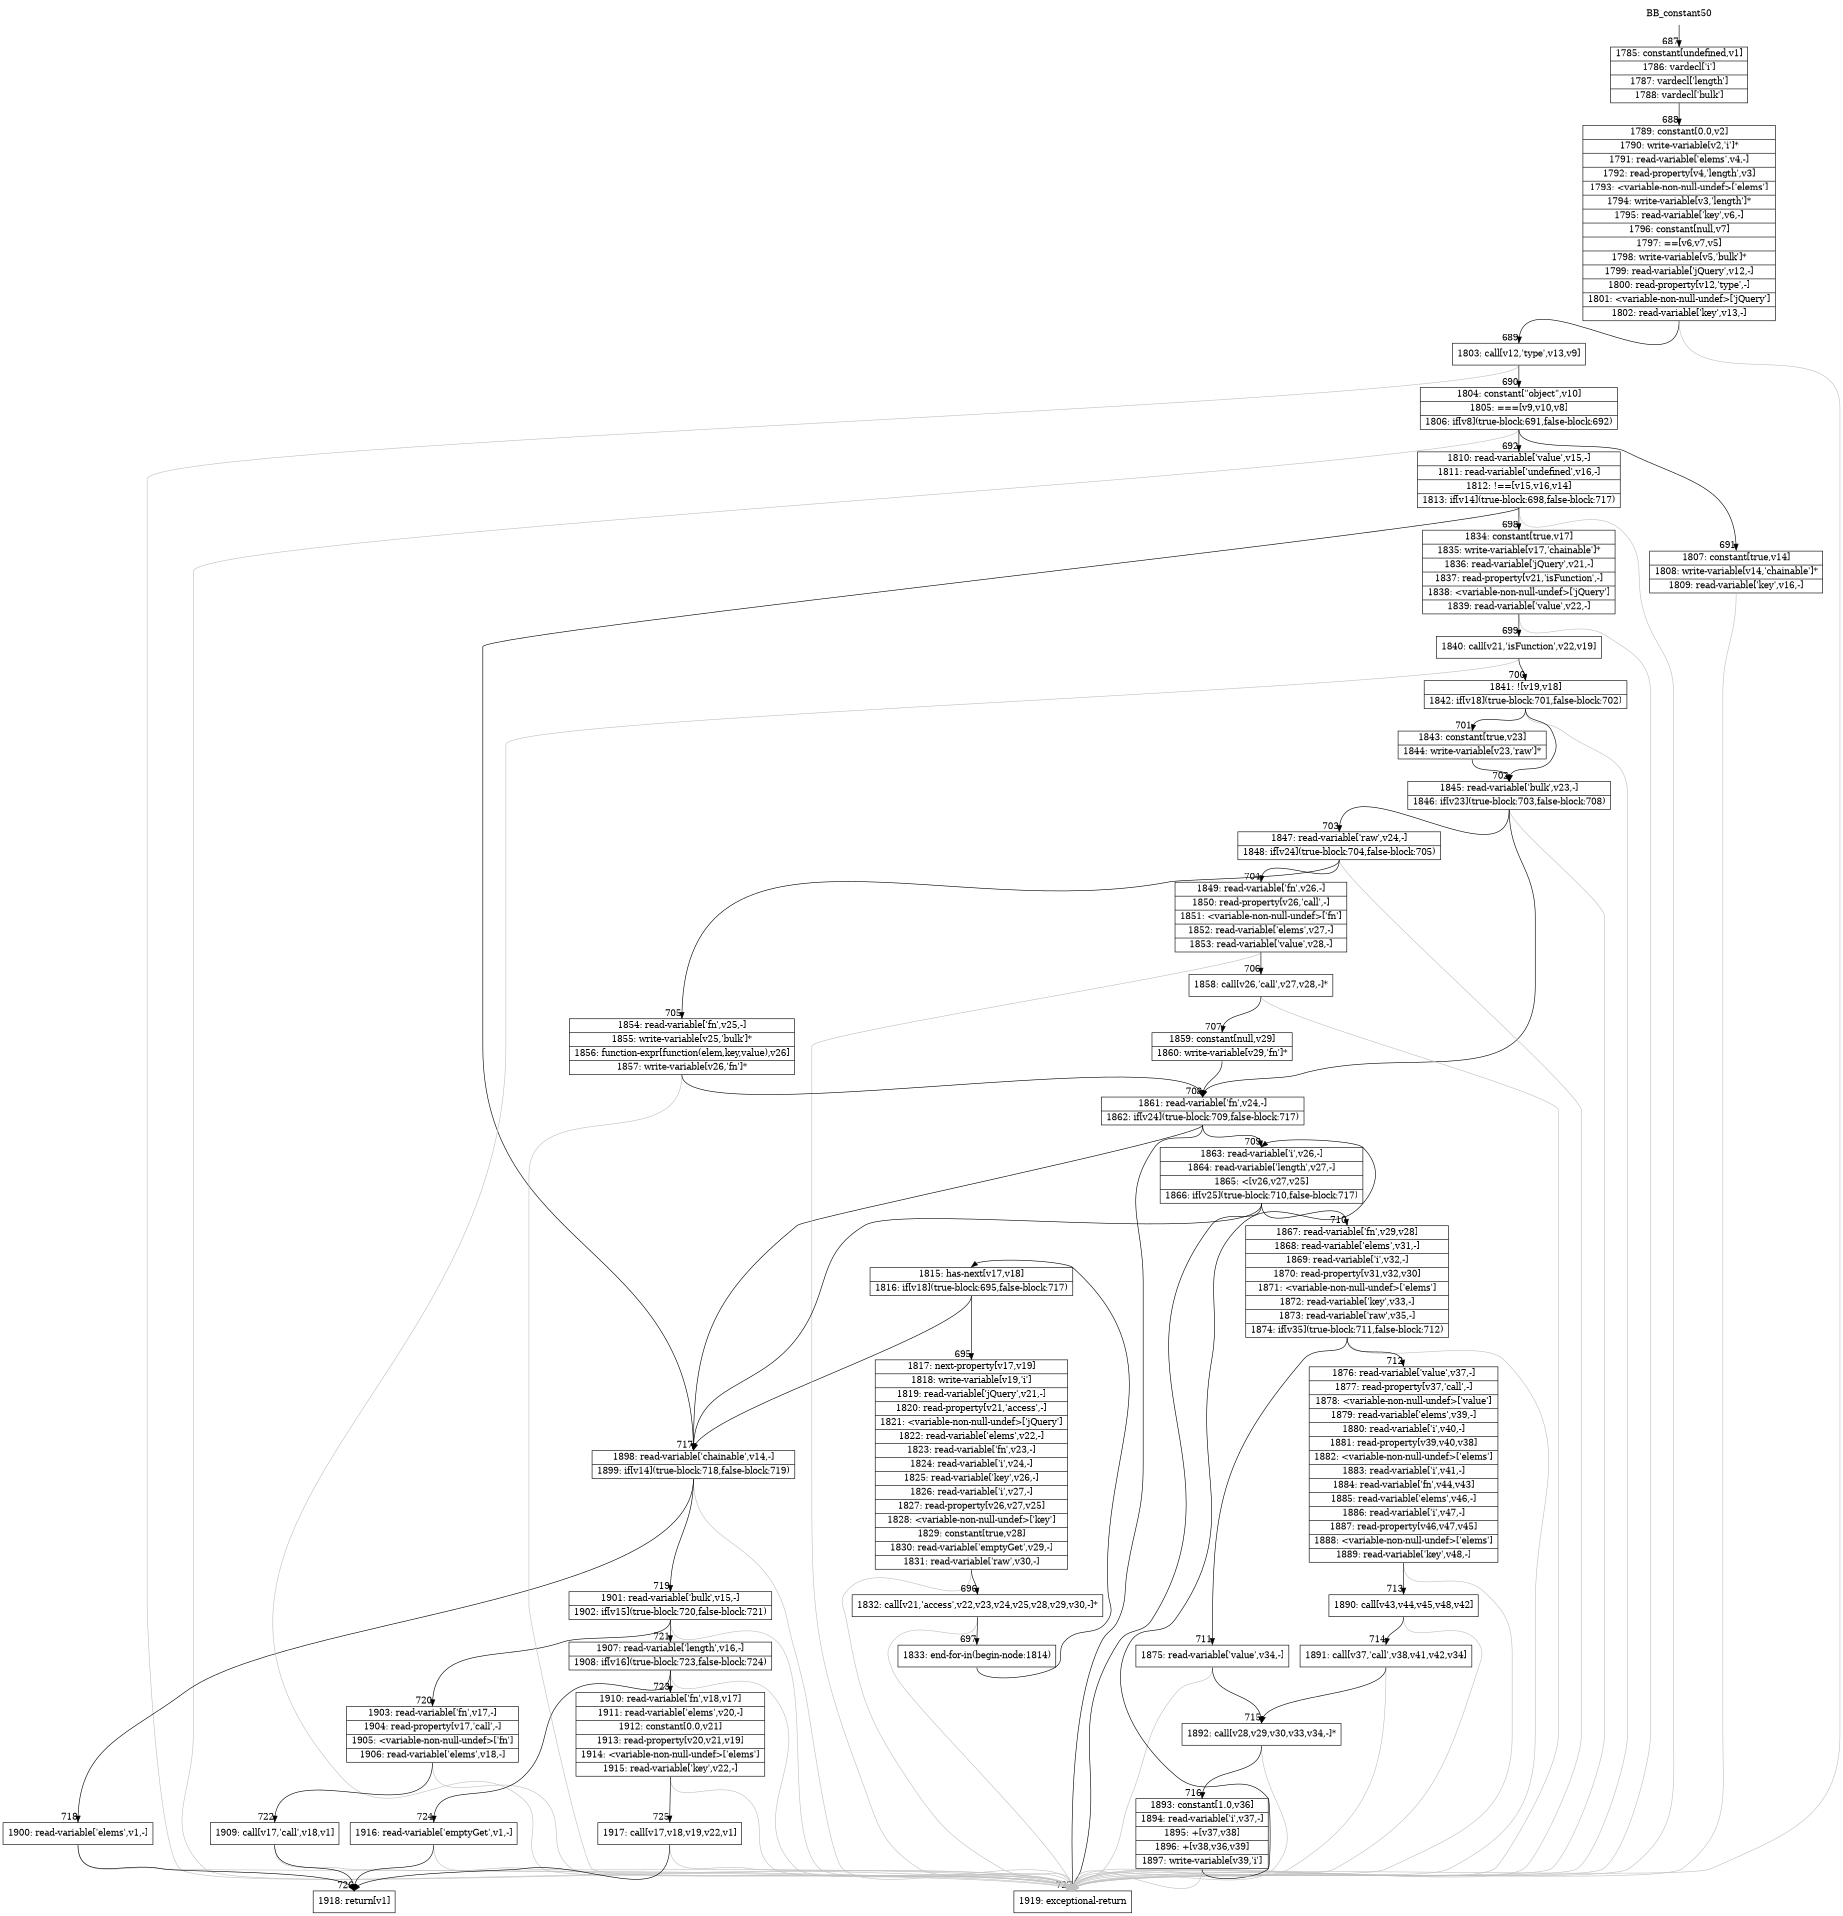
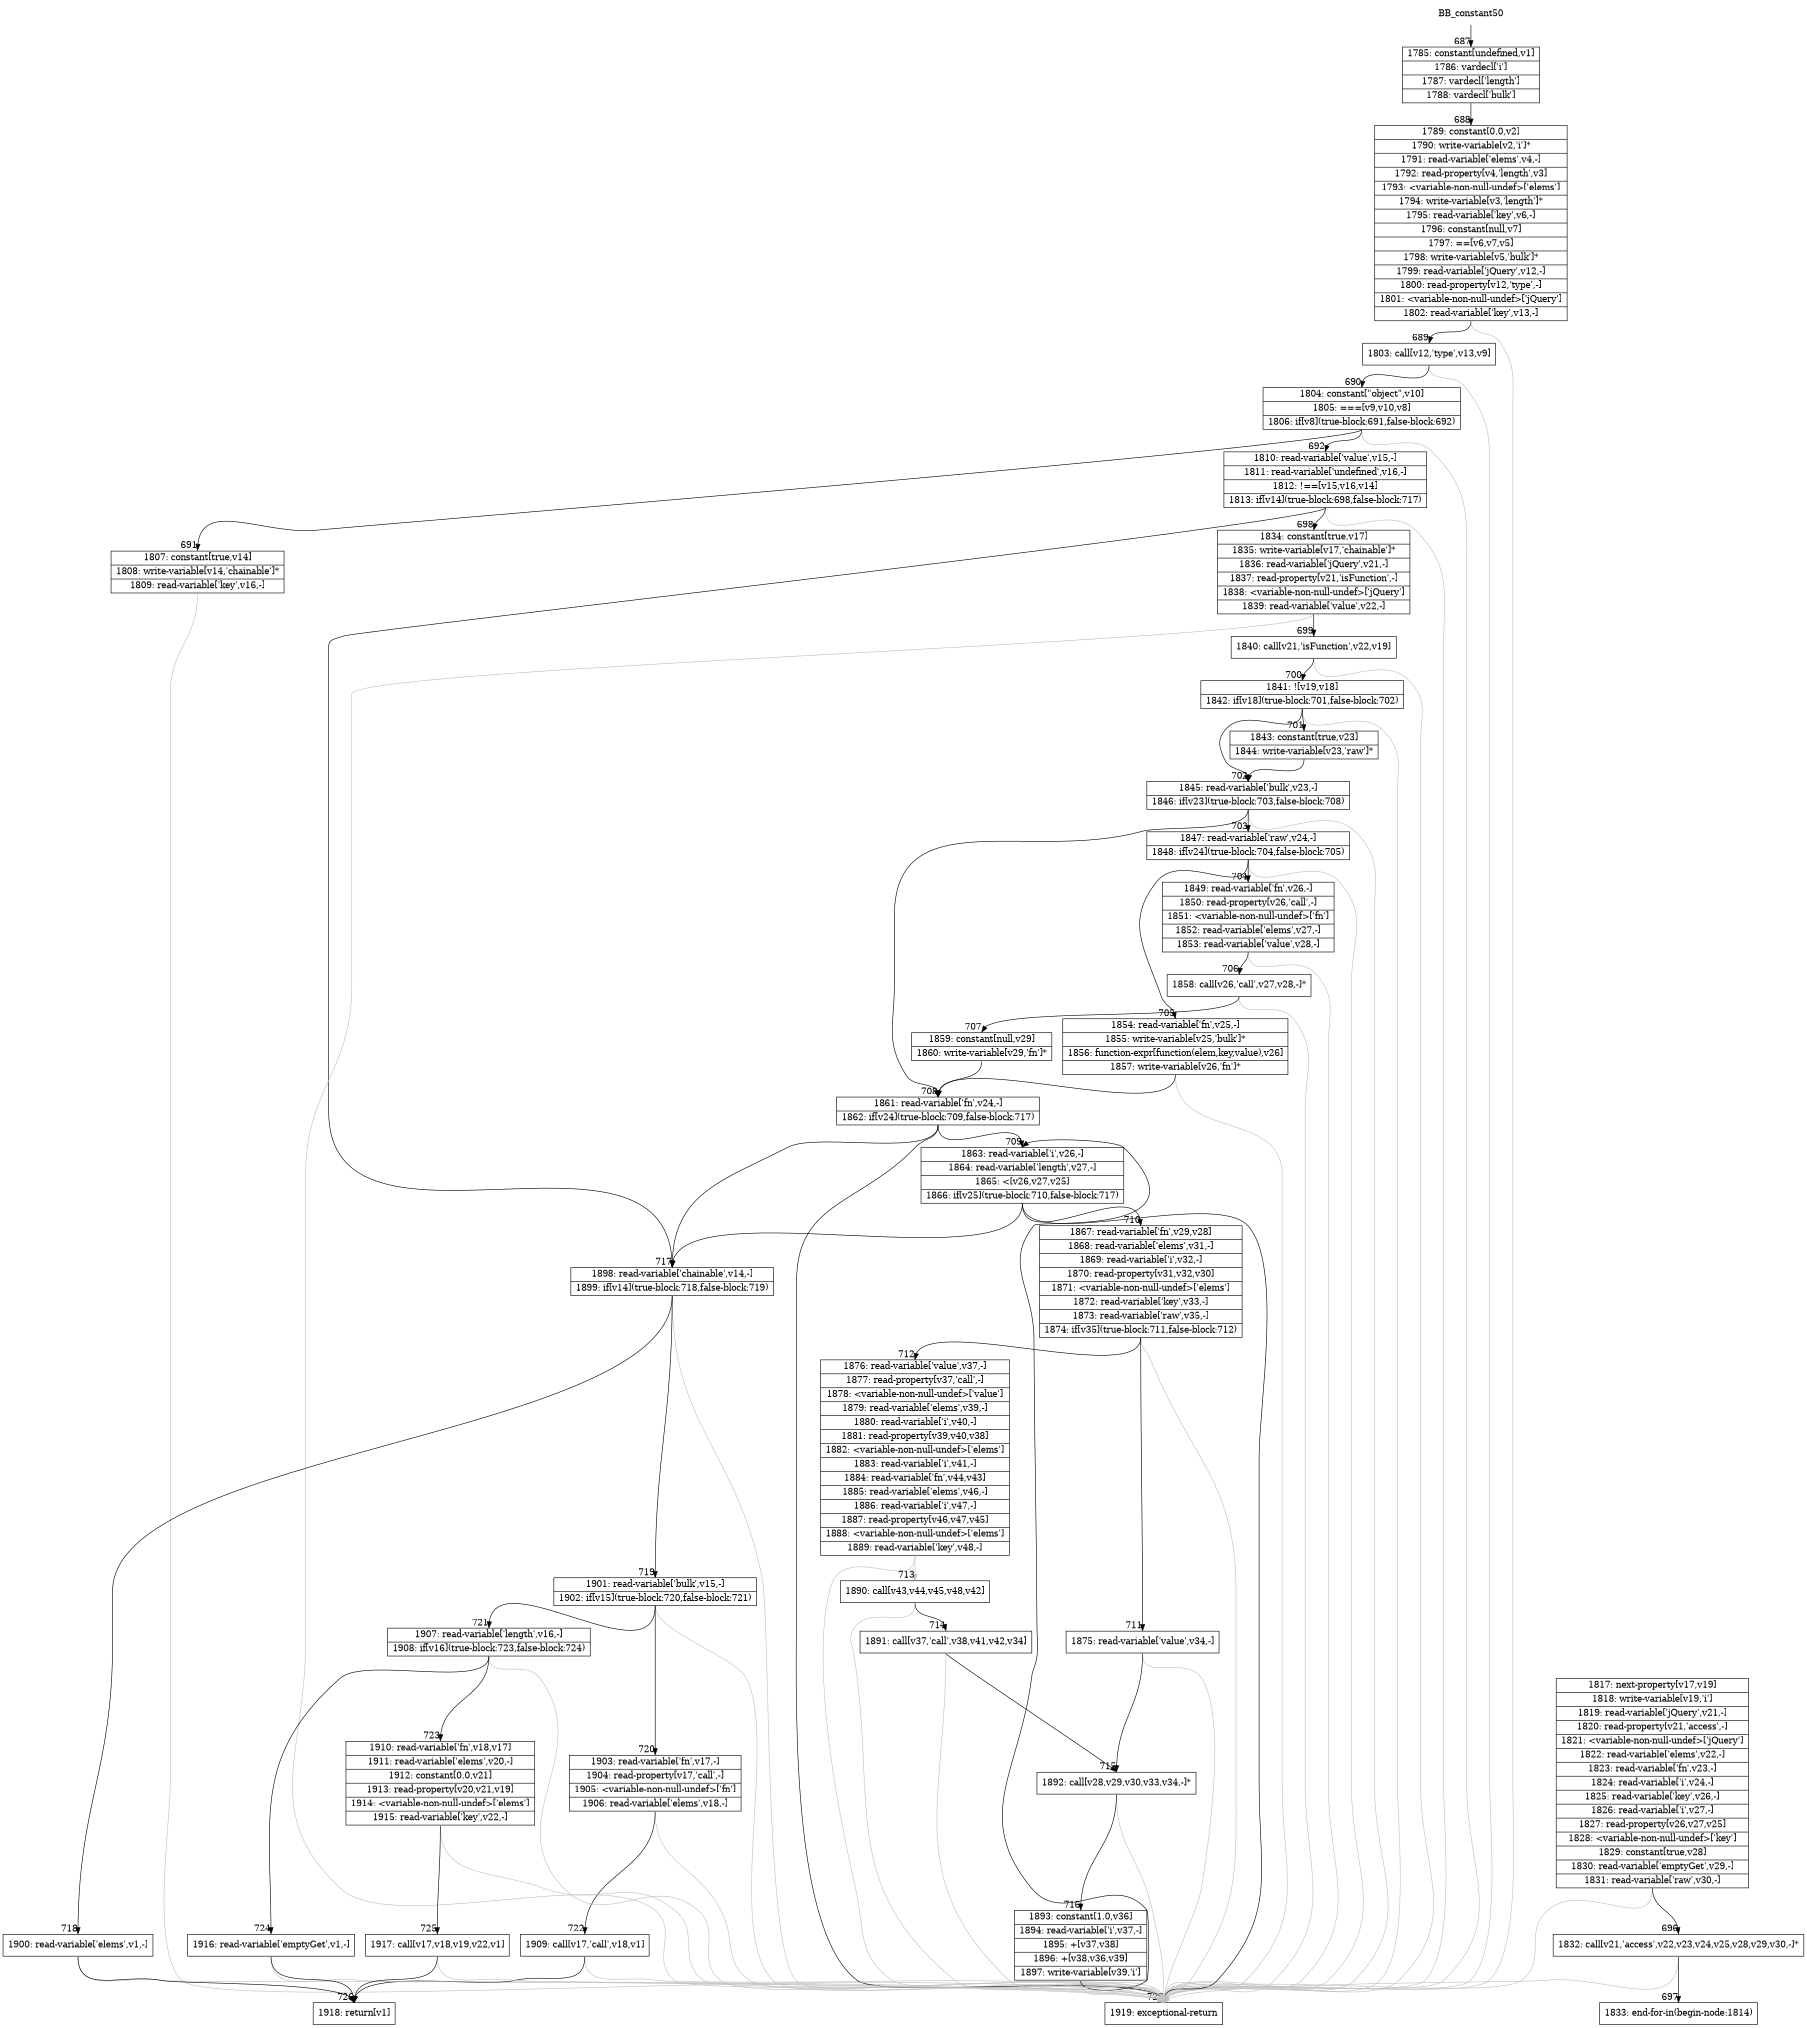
(971, 1282) -> none
(1404, 1577) -> (915, 1569)
